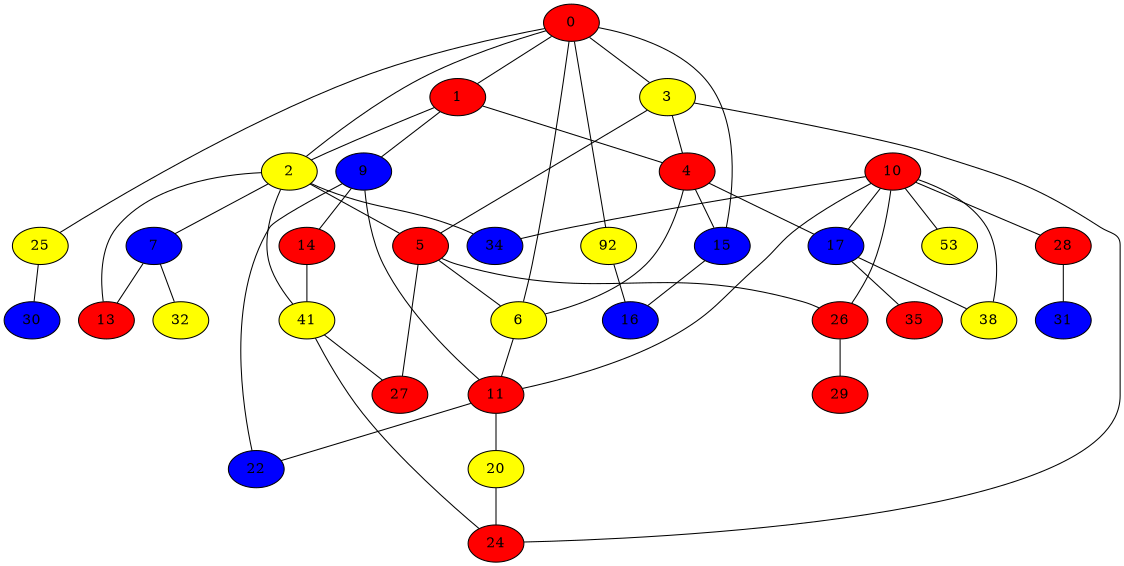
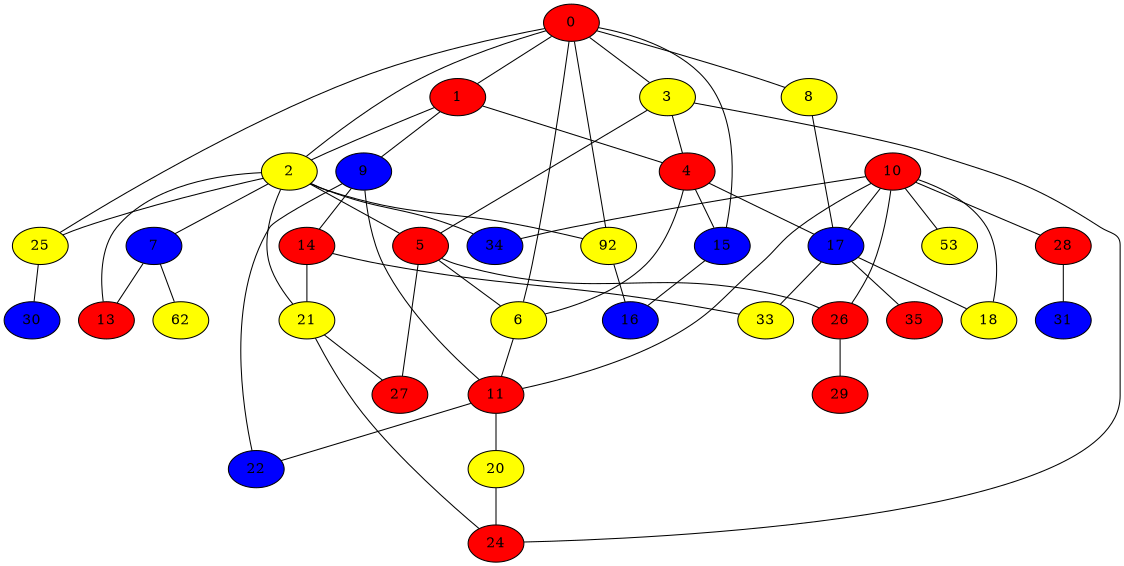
none -> (809, 97)
none -> (162, 203)
none -> (446, 214)
(181, 320) -> (181, 320)
(307, 320) -> (307, 320)
none -> (766, 320)
(989, 320) -> (989, 320)
